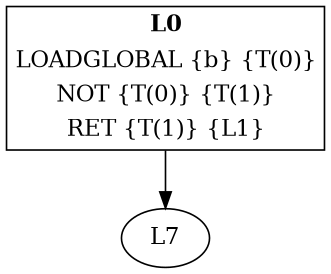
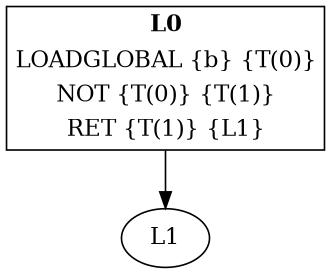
(166, 238) -> (166, 238)
